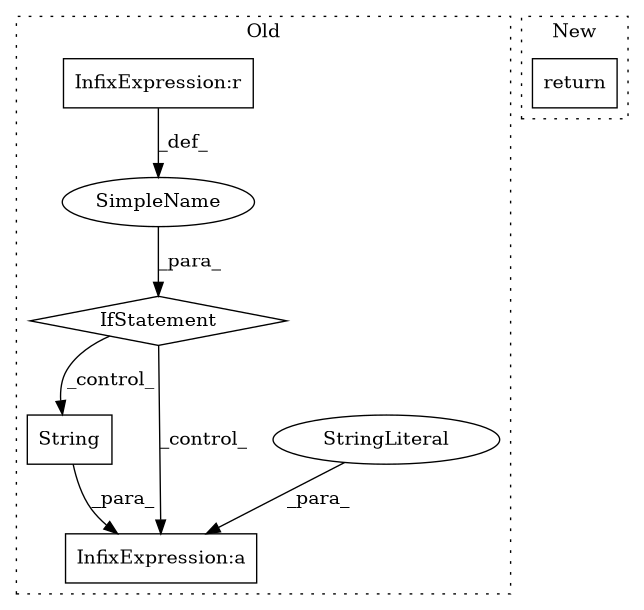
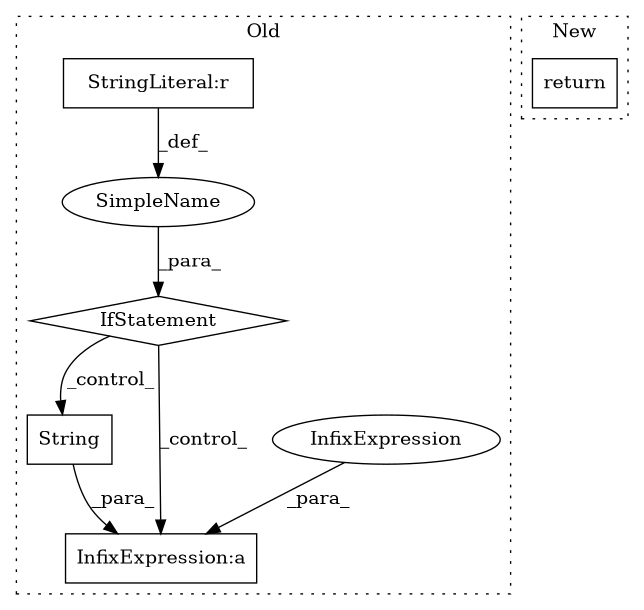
(158, 83) -> (158, 83)
(386, 440) -> (386, 440)
